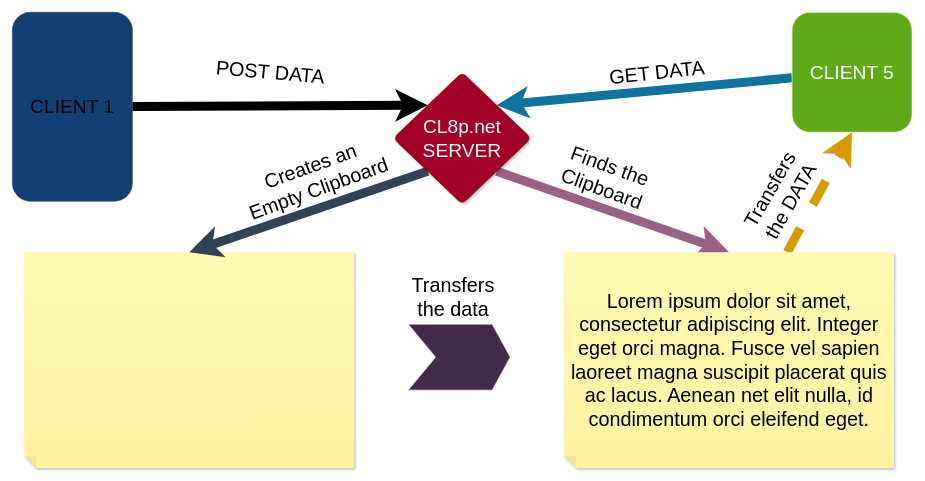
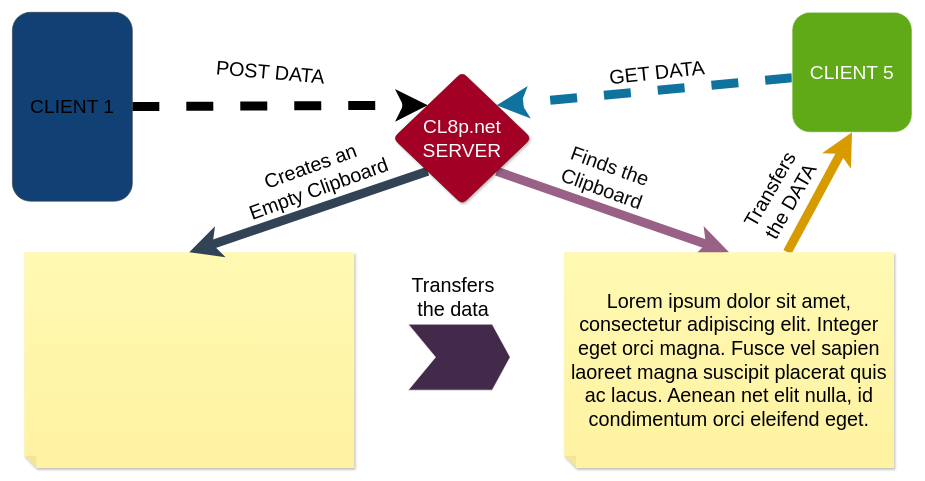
(698, 87) -> (698, 87)
(172, 106) -> (172, 106)
(833, 169) -> (833, 169)
